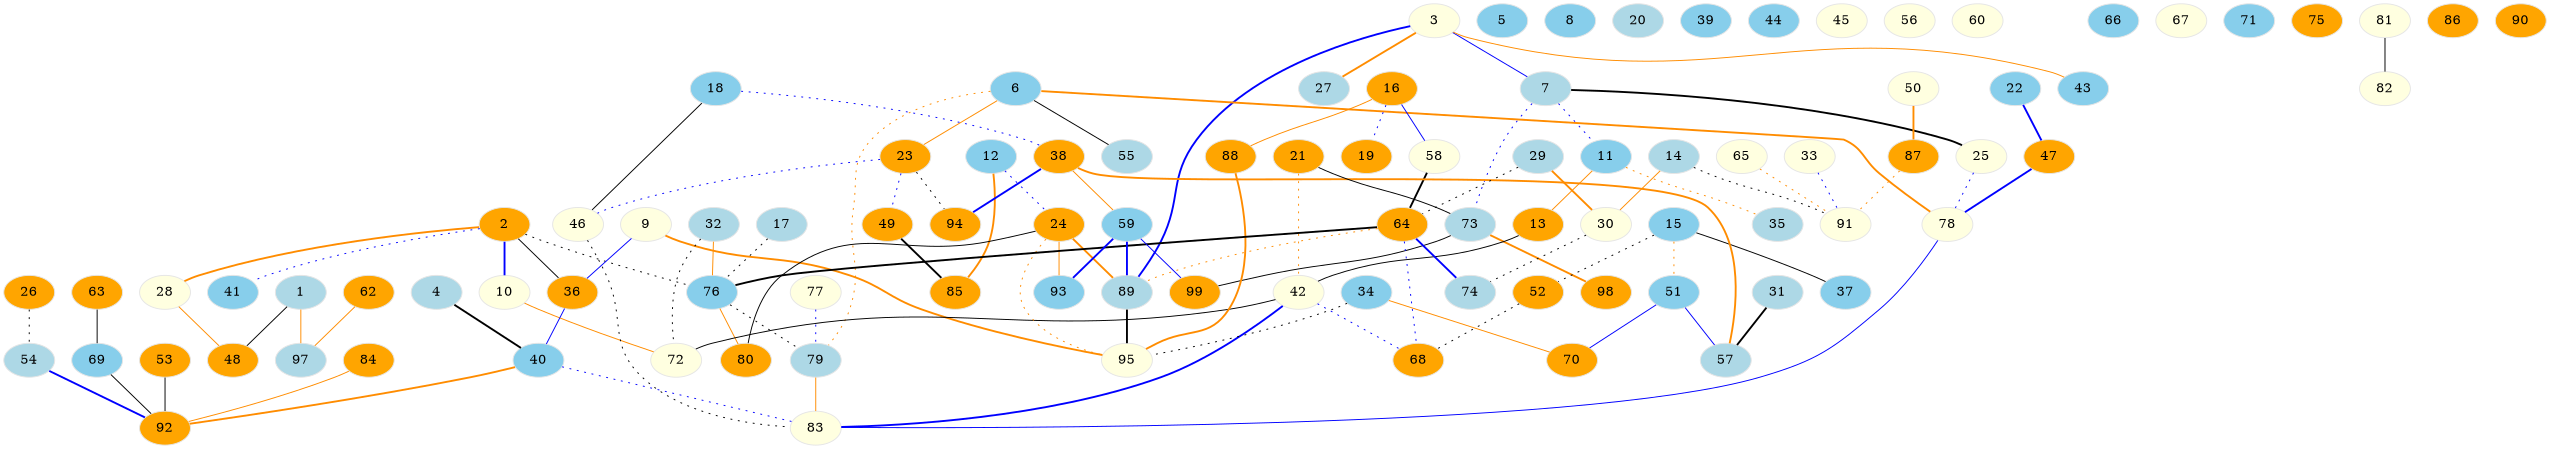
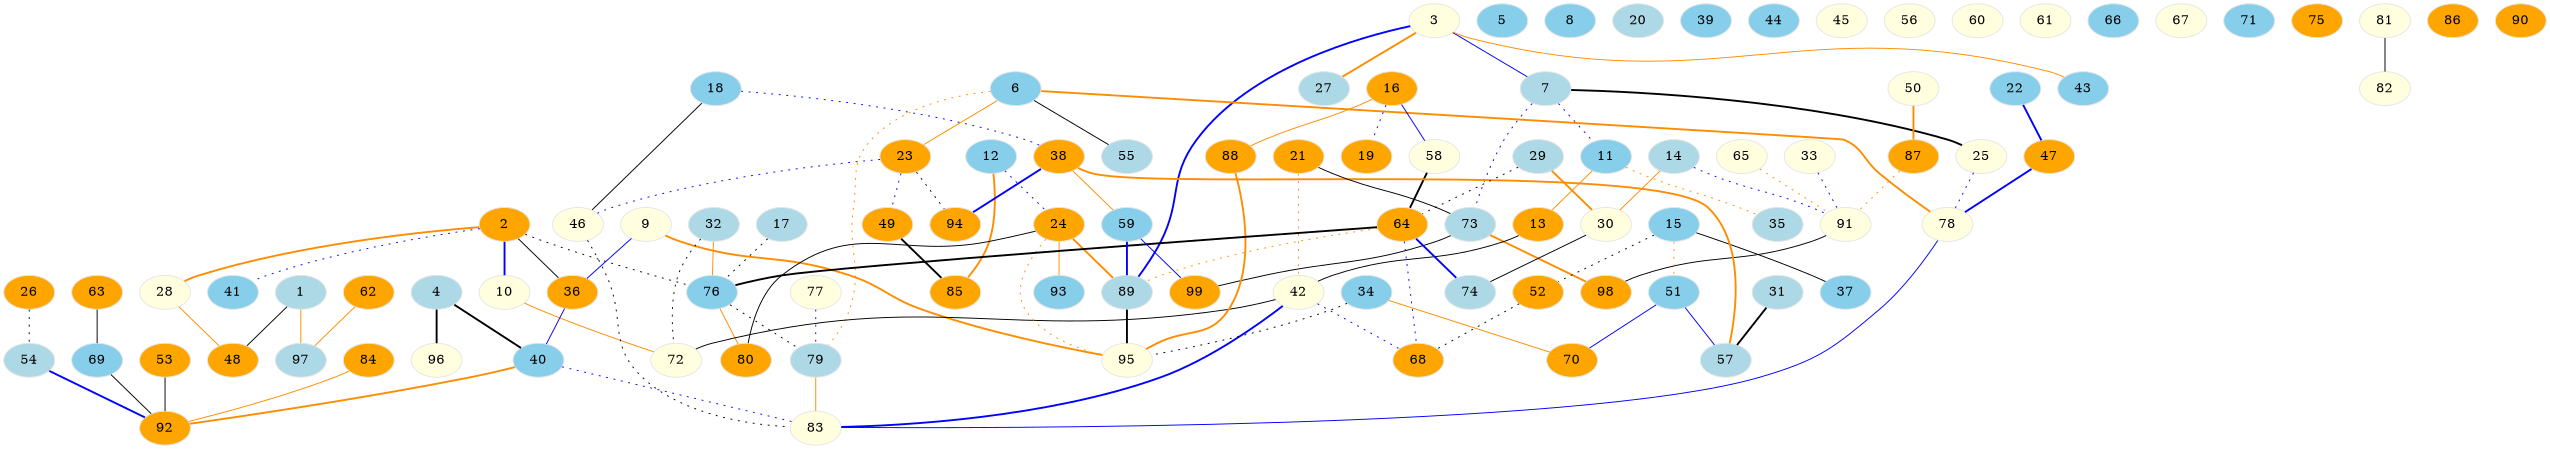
none -> (2045, 21)
(1760, 190) -> (1760, 190)
(1097, 254) -> none
(1545, 255) -> (1545, 255)
none -> (1726, 258)
none -> (437, 360)
